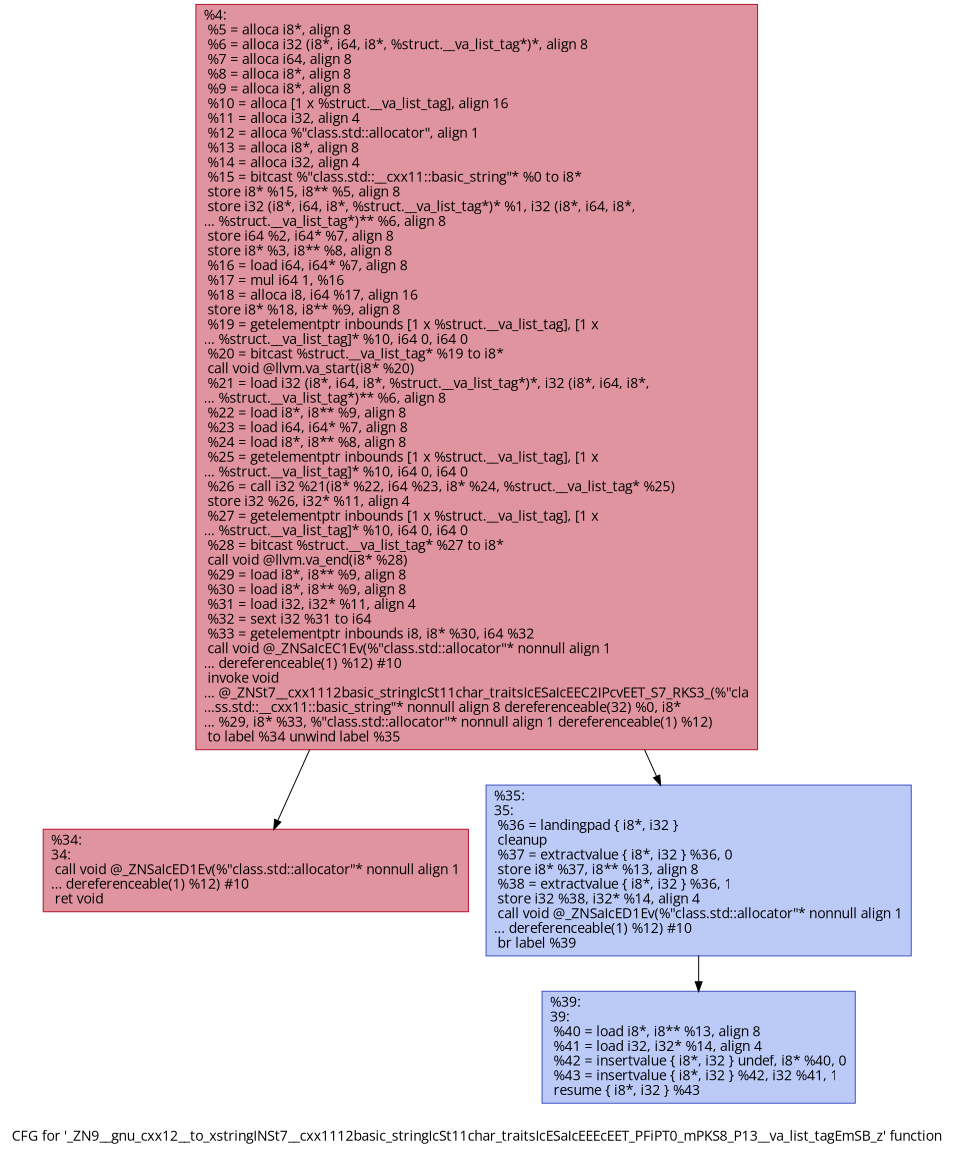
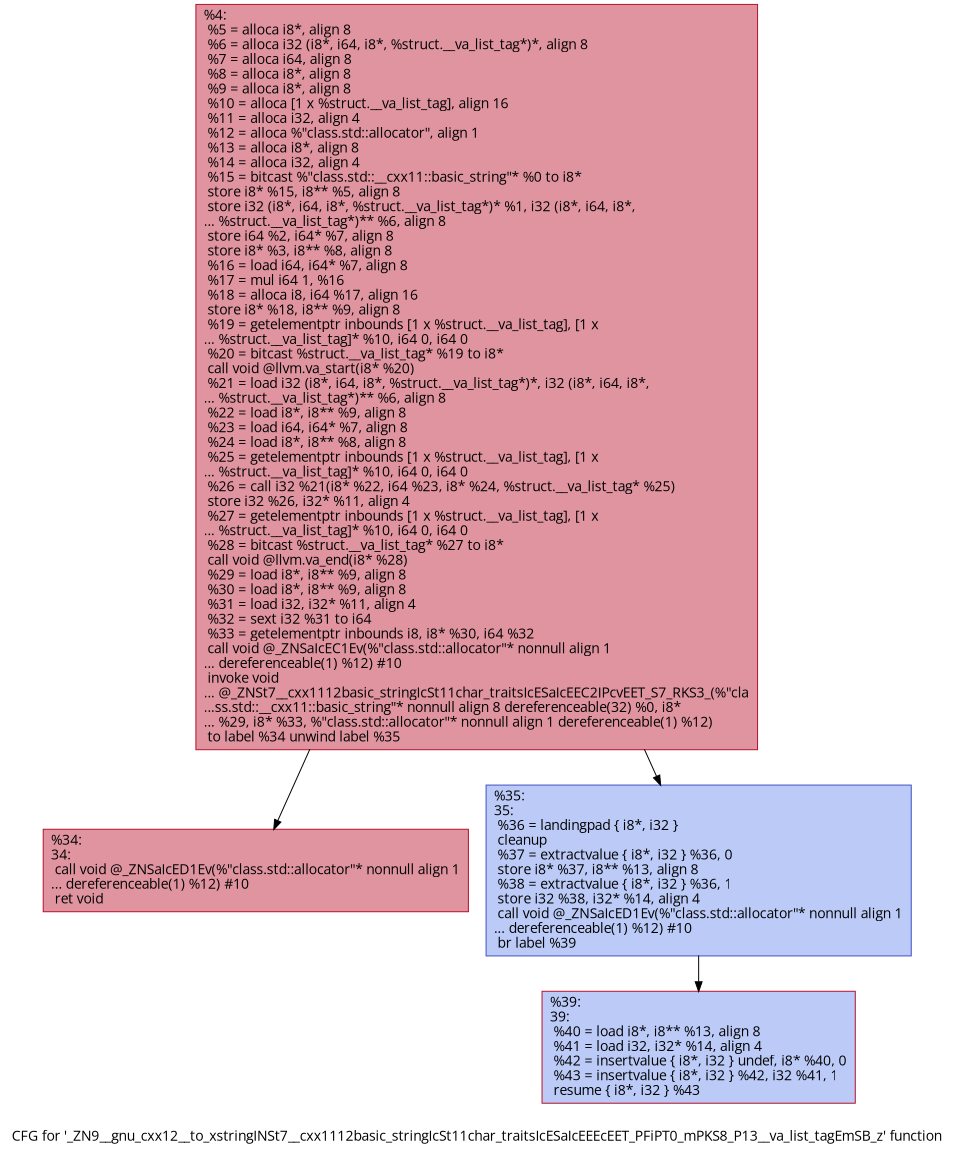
(699, 1047) -> (699, 1047)
